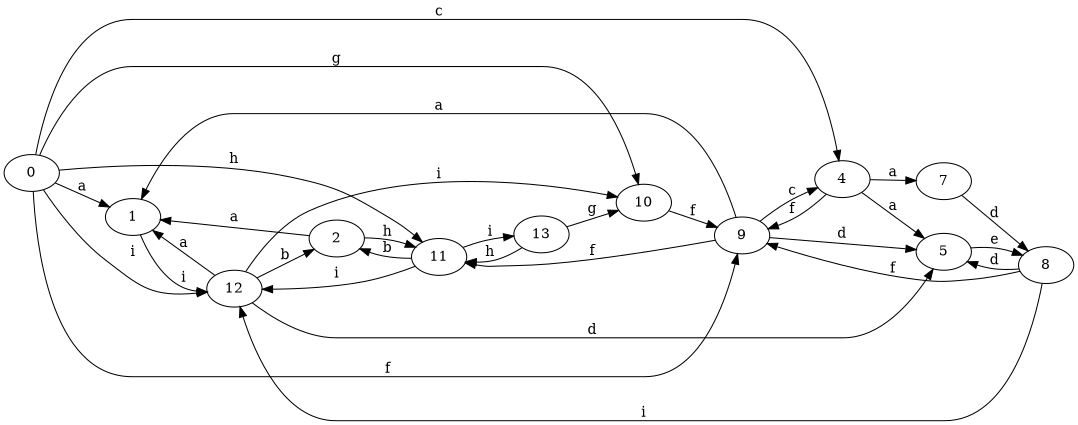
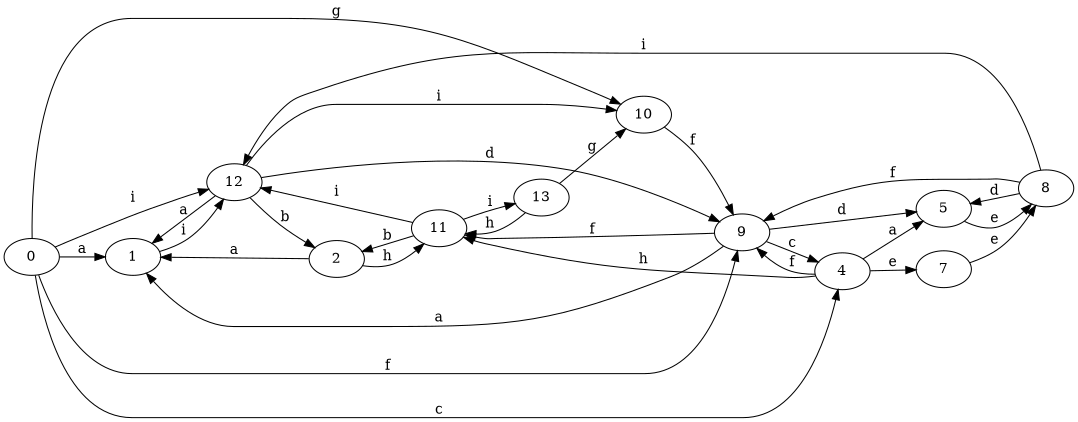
(244, 170) -> (643, 269)
(893, 172) -> (893, 263)
(995, 213) -> (995, 240)
(597, 338) -> (490, 162)
